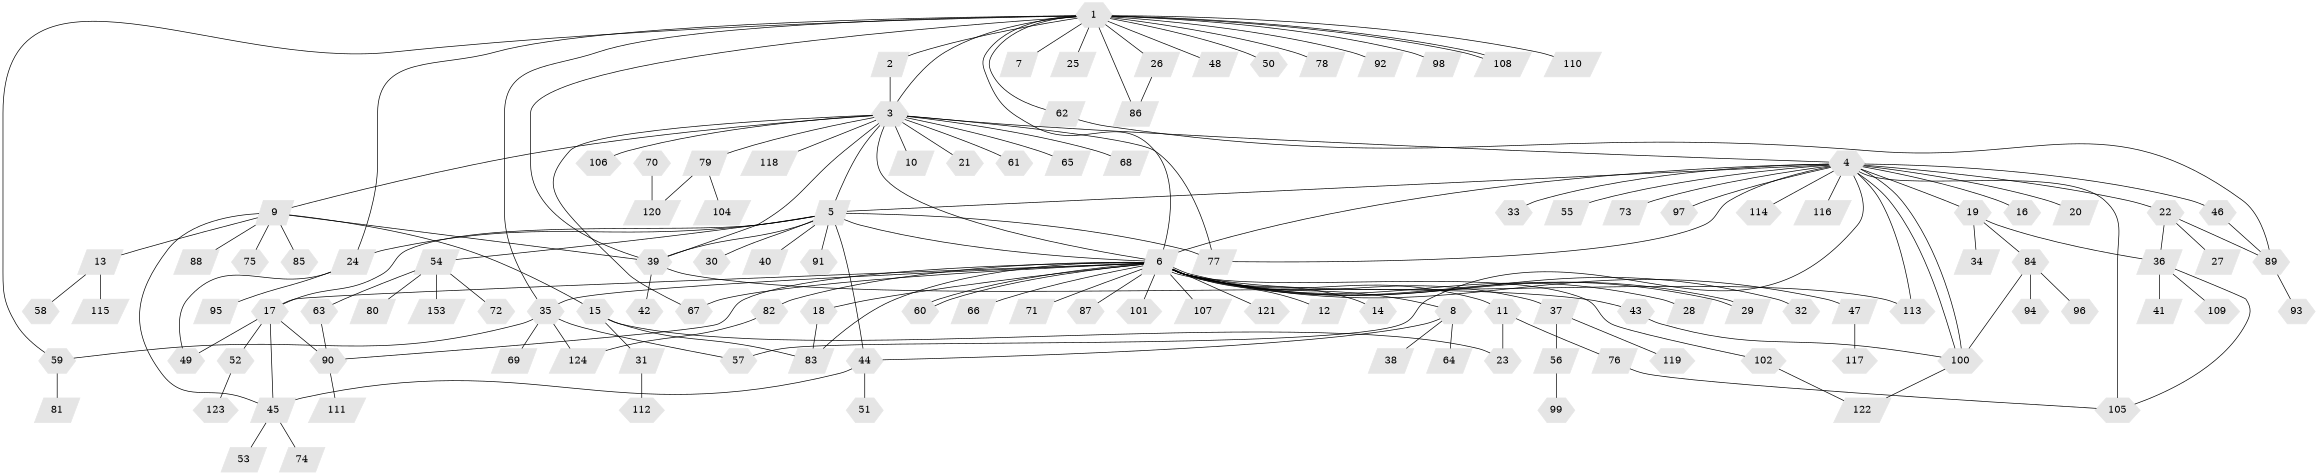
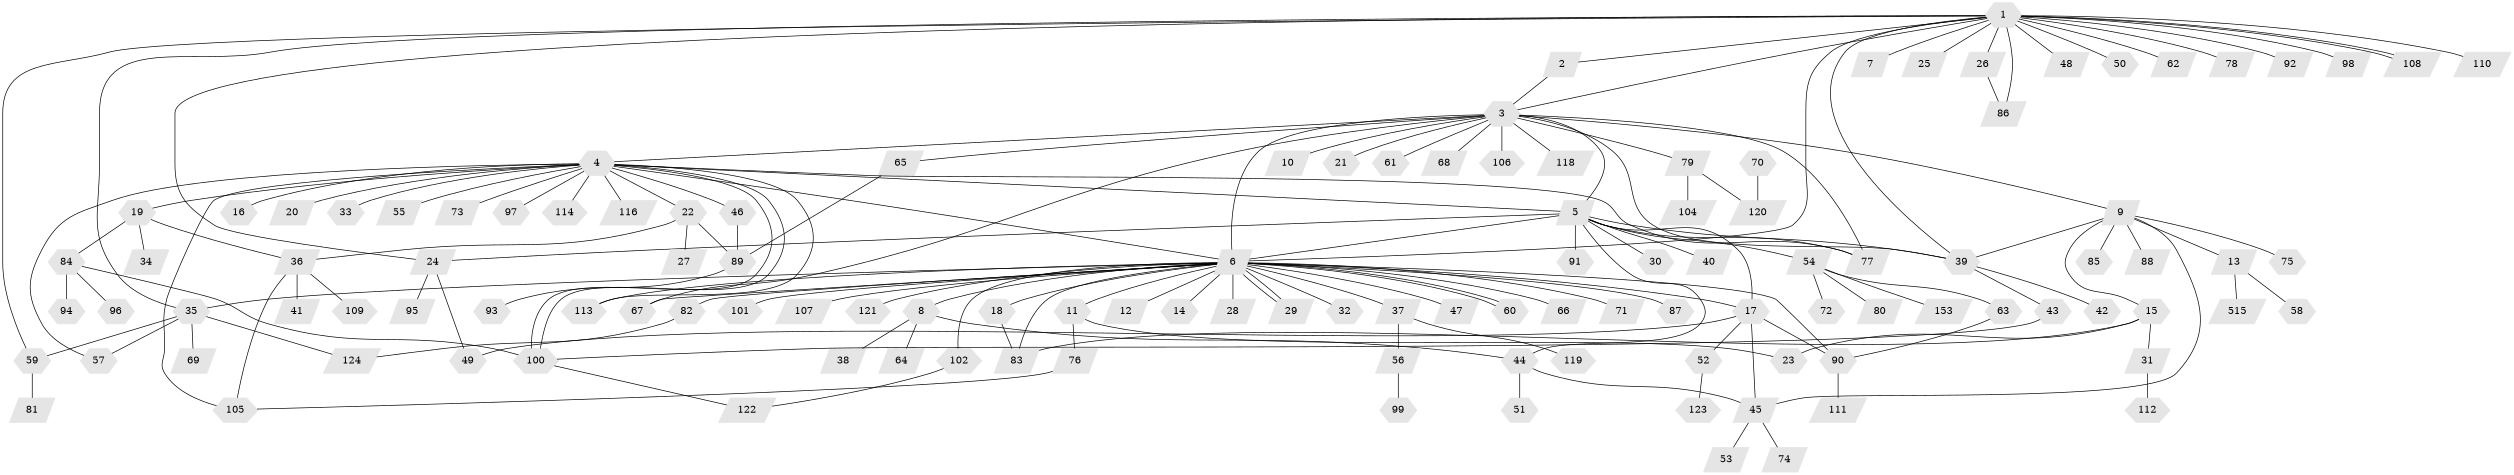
(1695, 143) -> (816, 215)
(100, 311) -> (2237, 311)
(1855, 361) -> none
